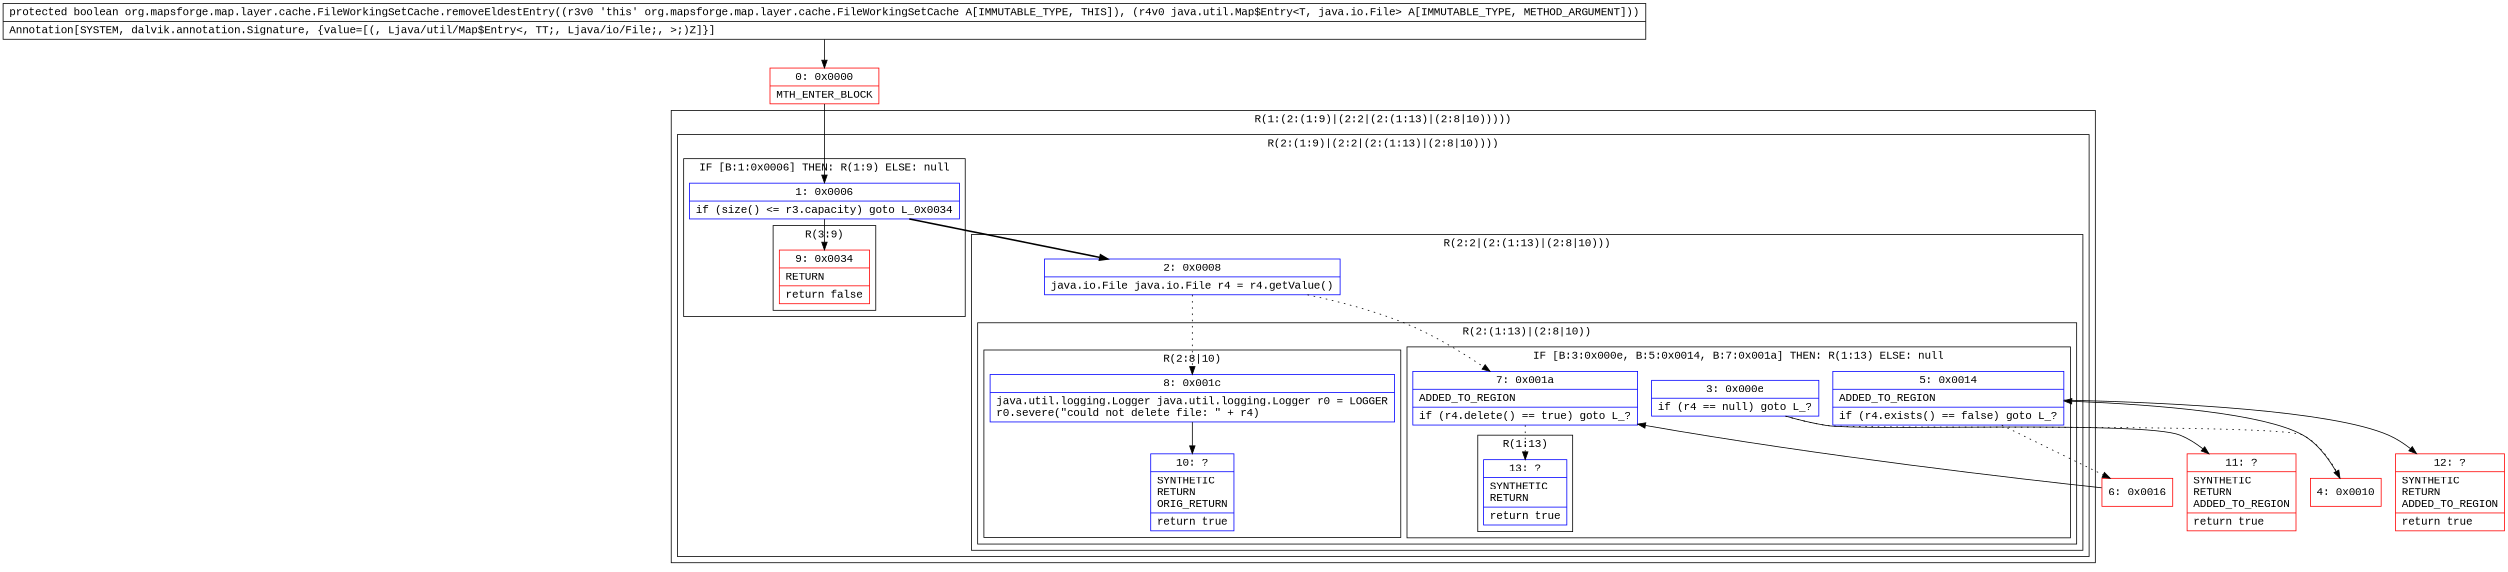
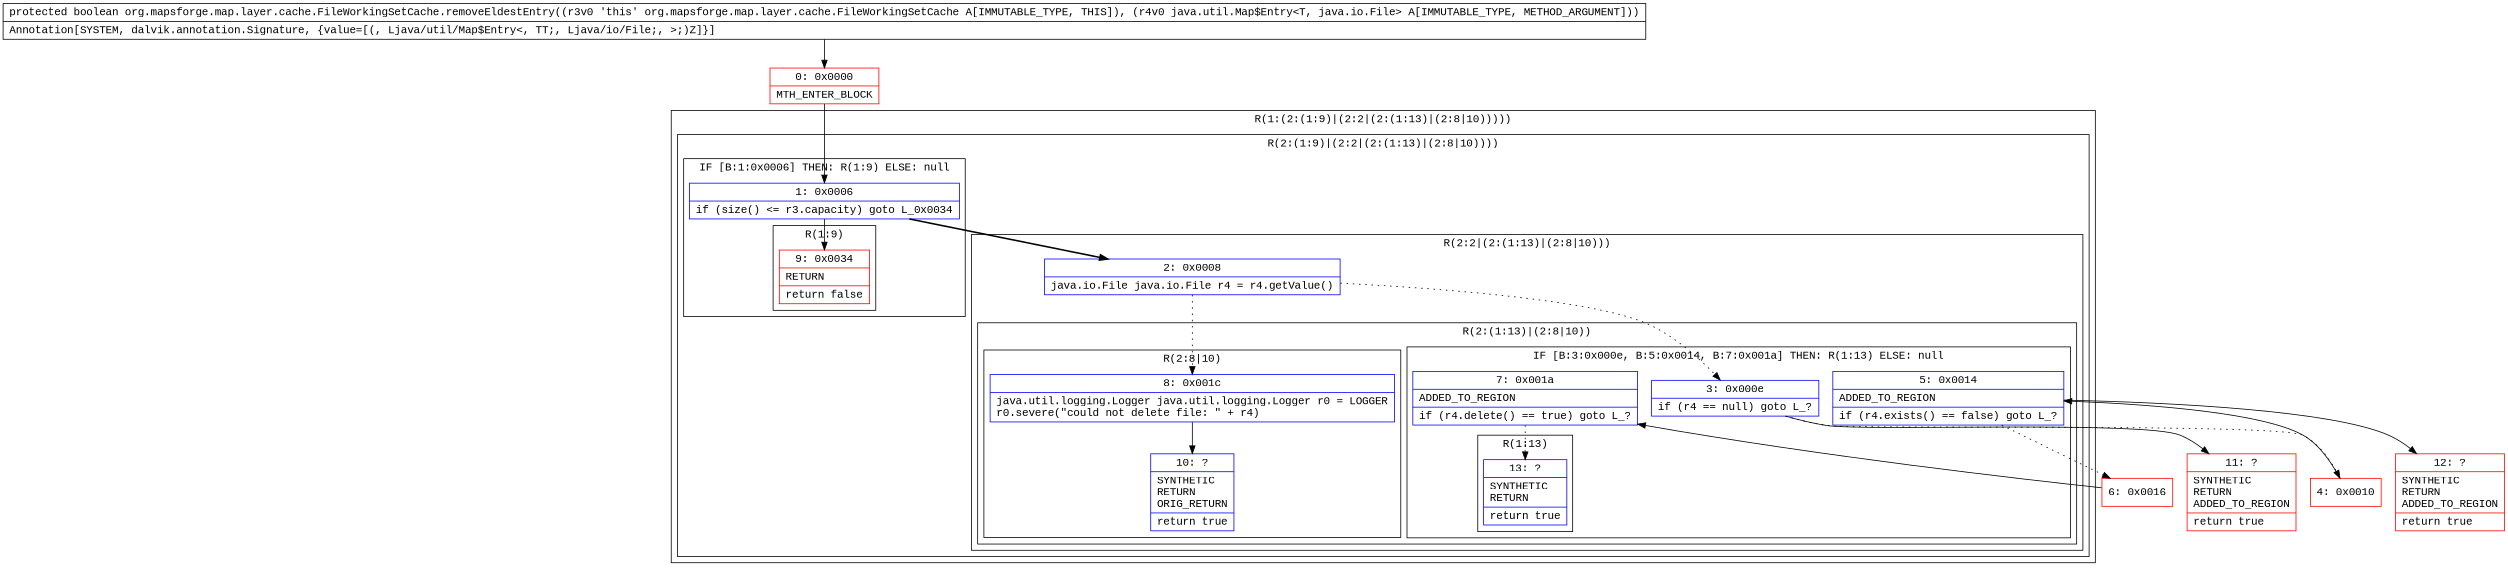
(824, 234) -> (824, 234)
(1391, 318) -> (1537, 300)
